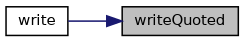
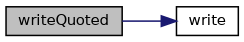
(87, 21) -> (142, 21)
